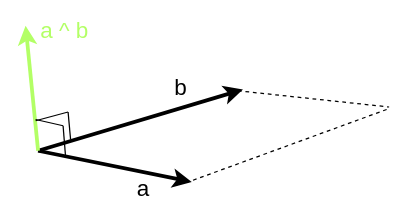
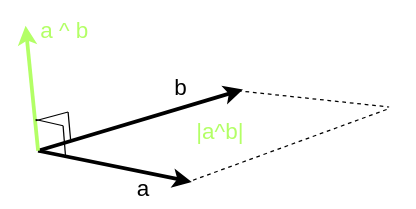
none -> (221, 132)
